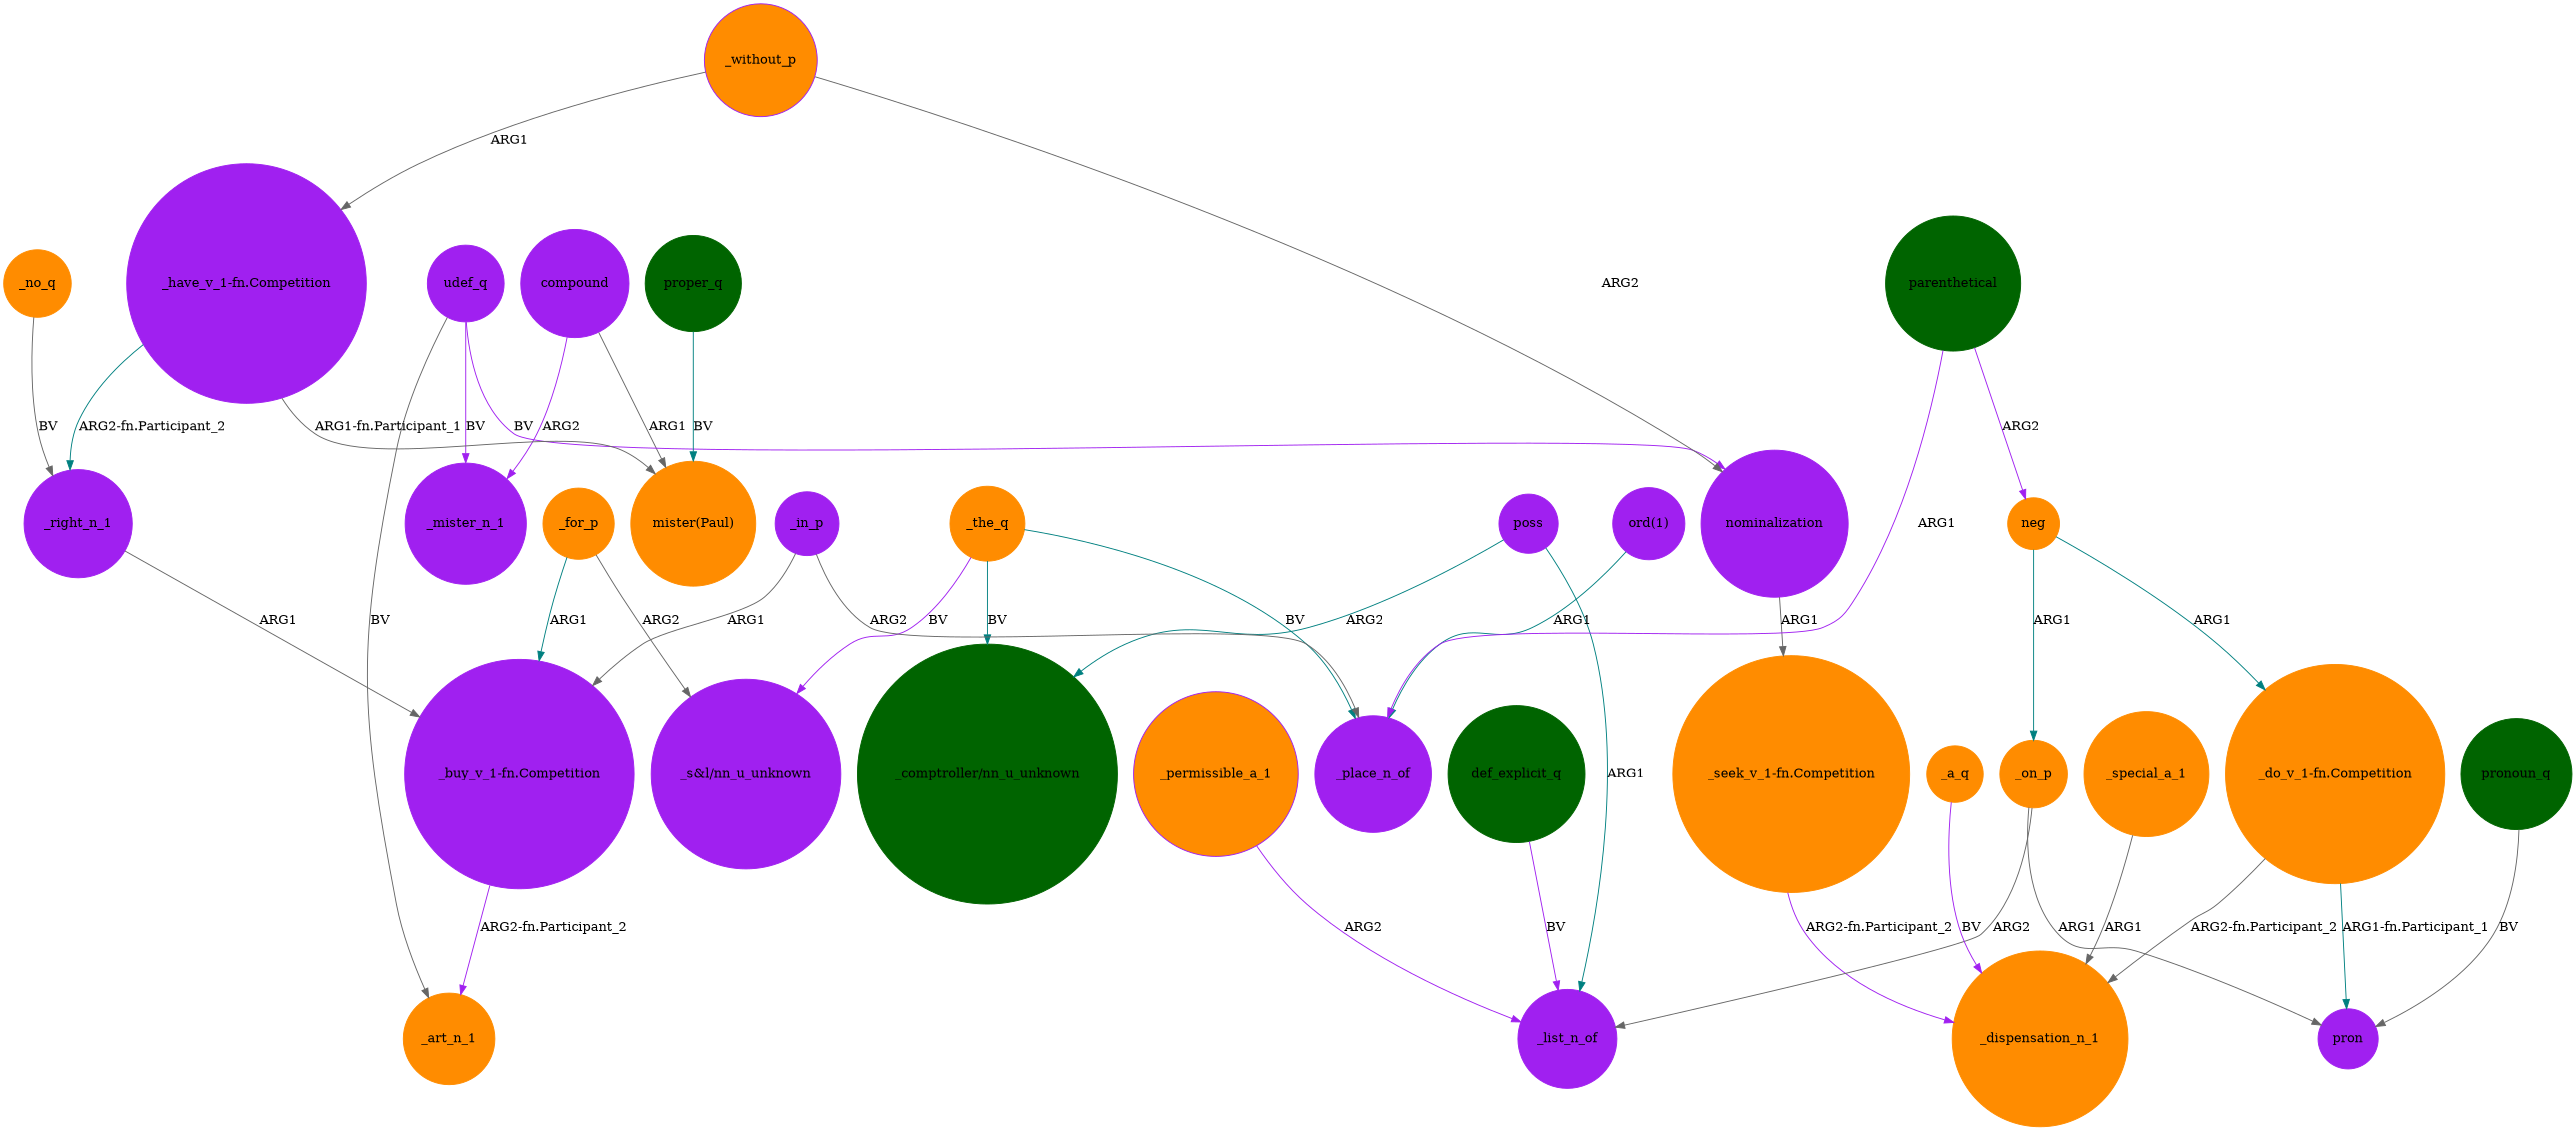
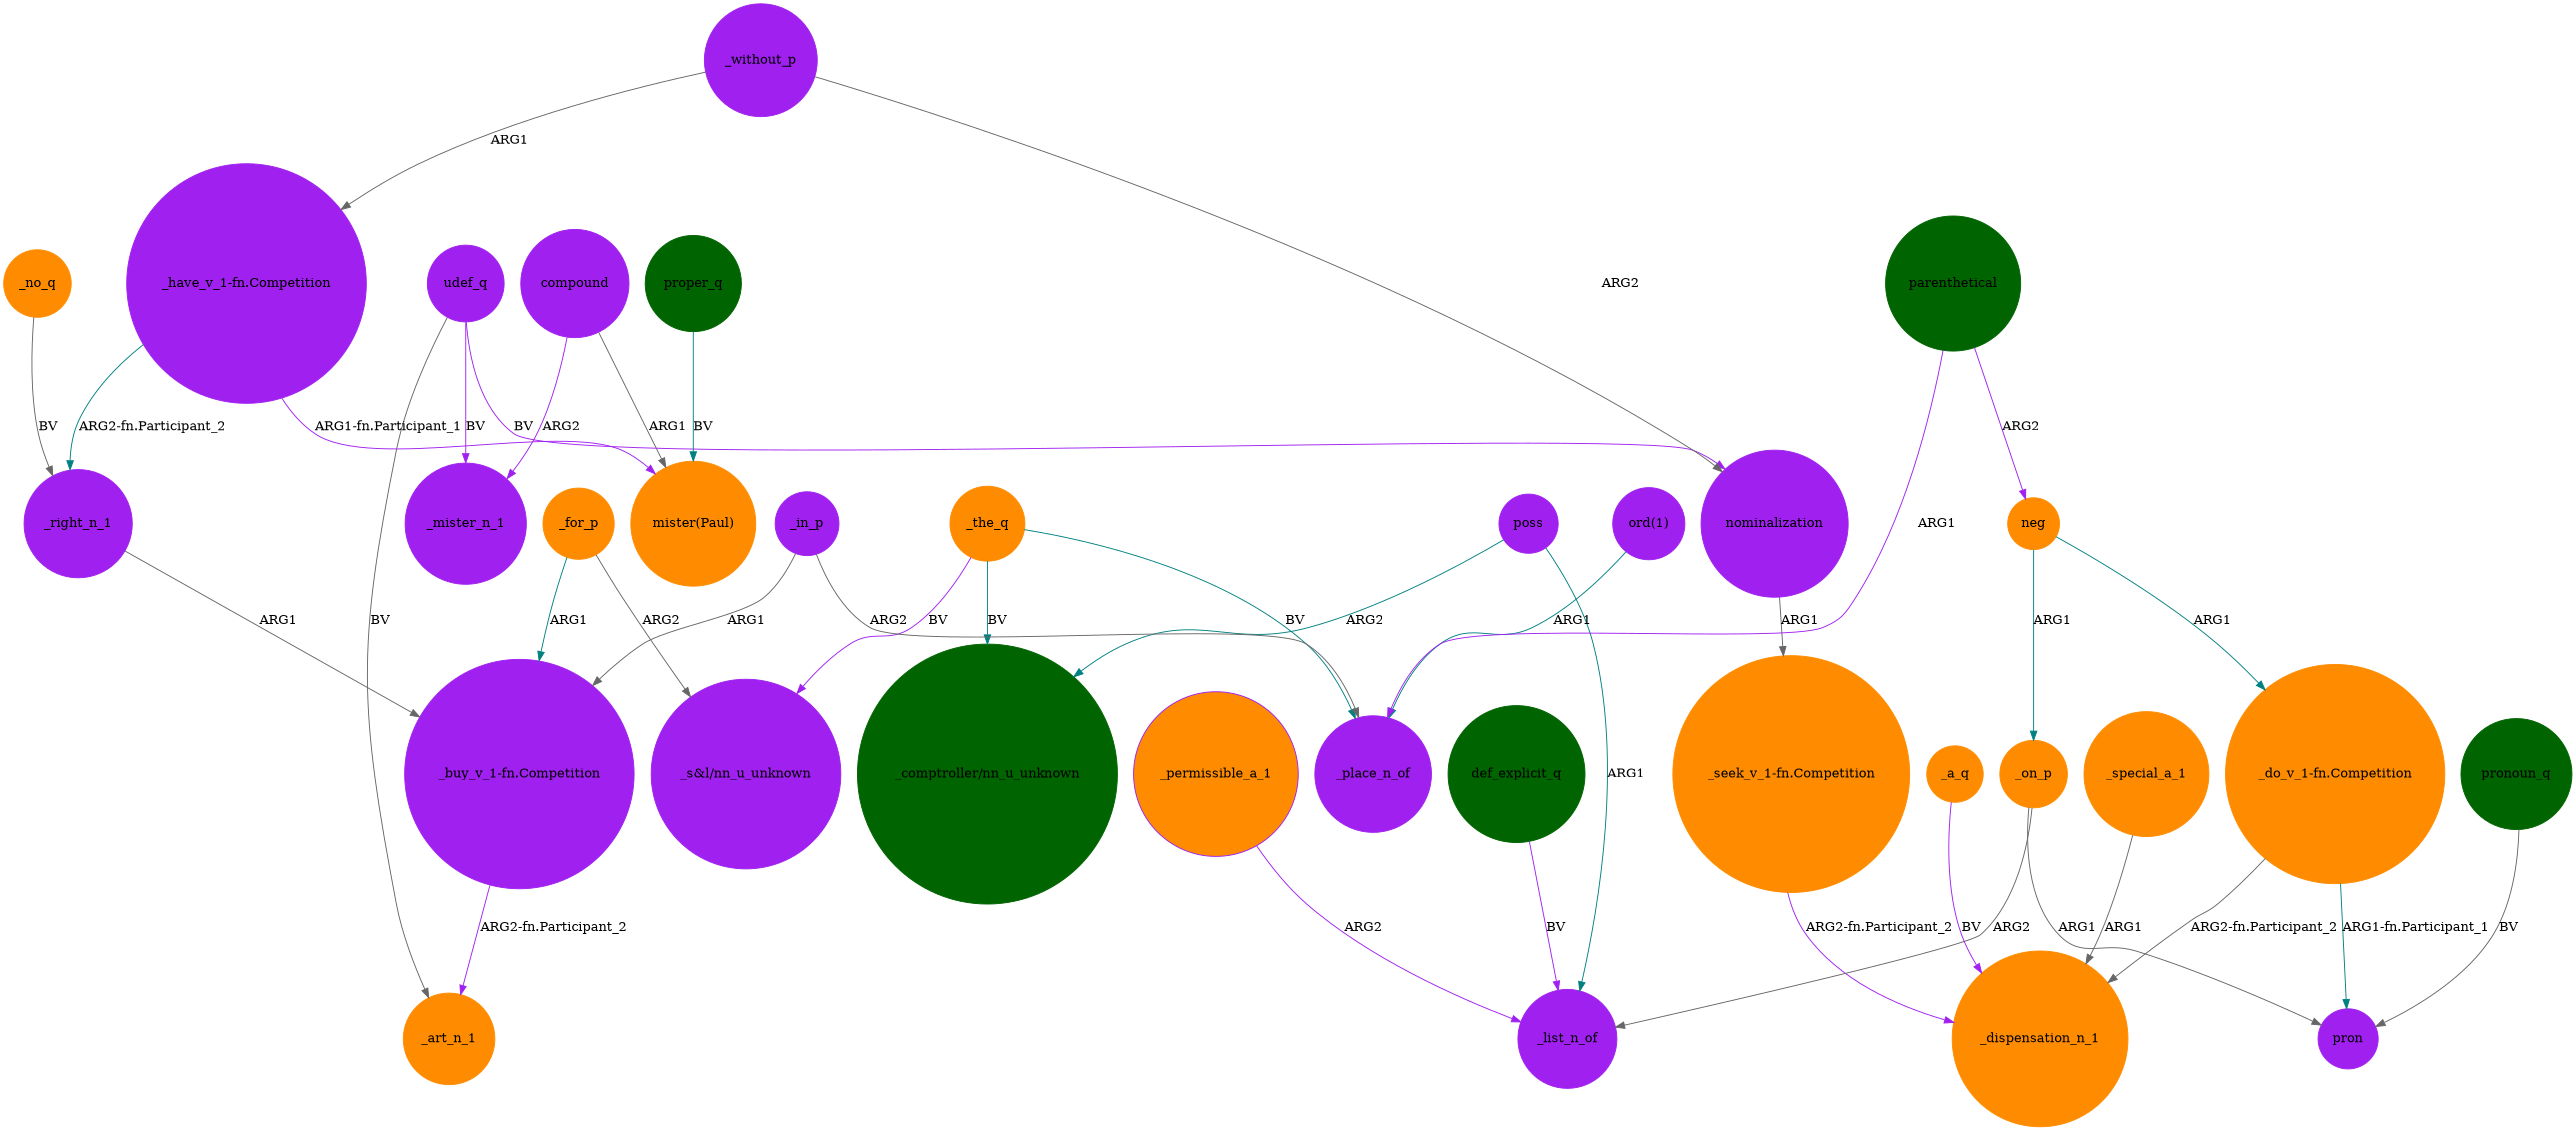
(761, 60) -> (761, 60)
(459, 446) -> (459, 446)
